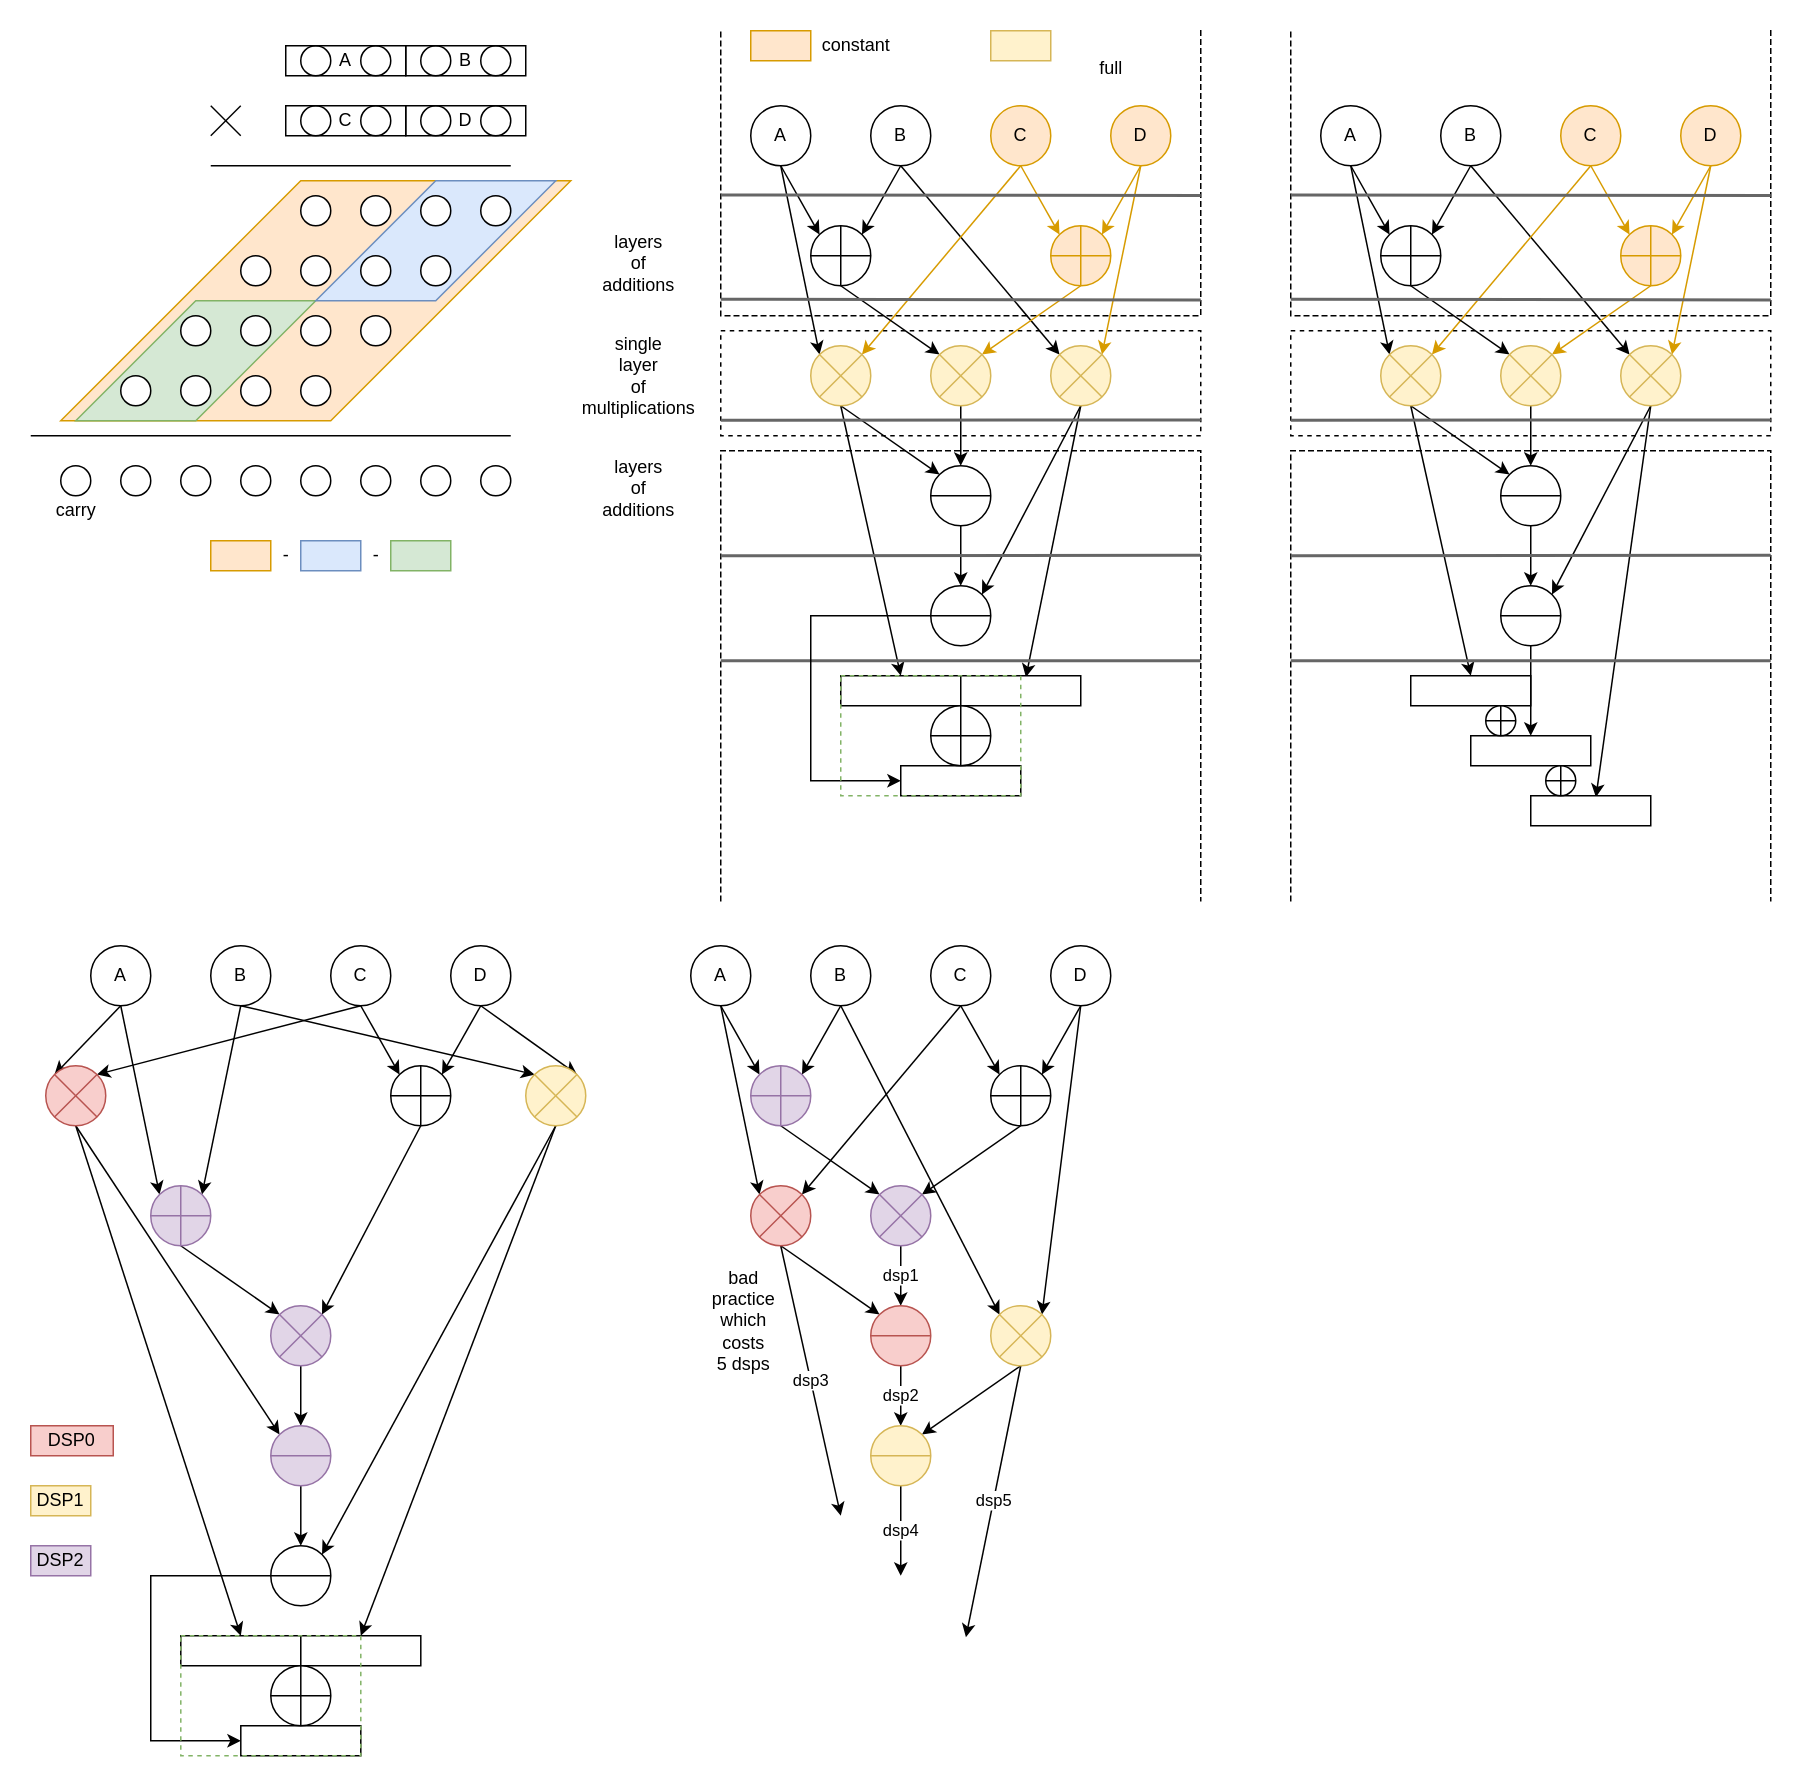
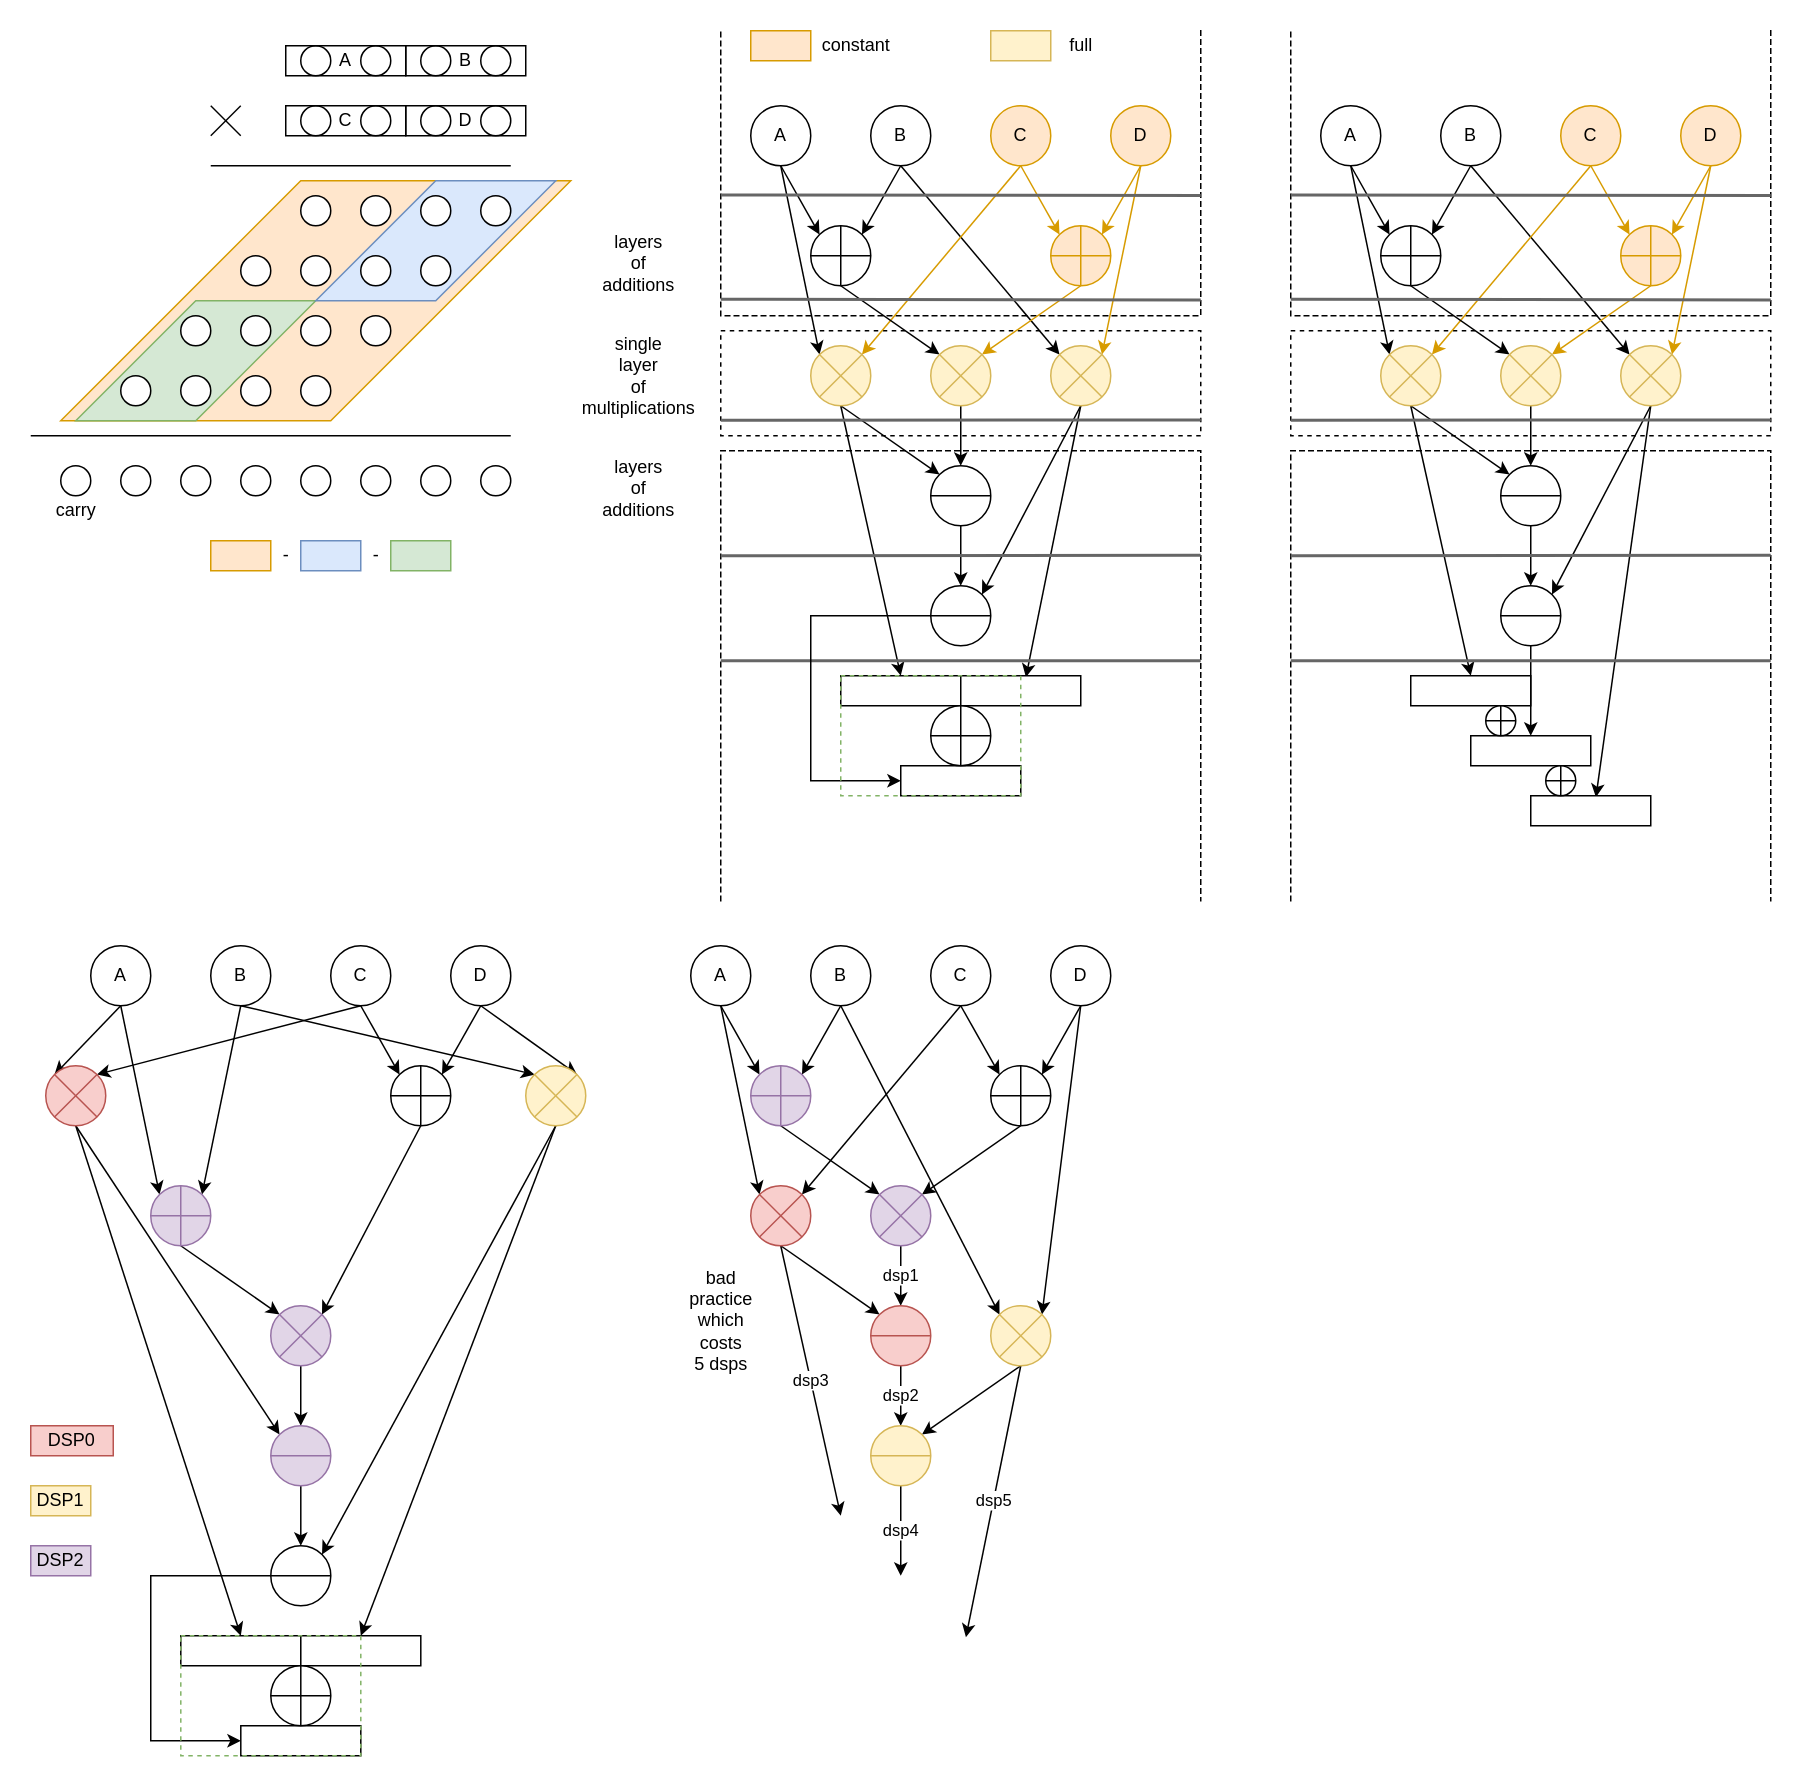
(1111, 68) -> (1081, 46)
(743, 1321) -> (721, 1321)
